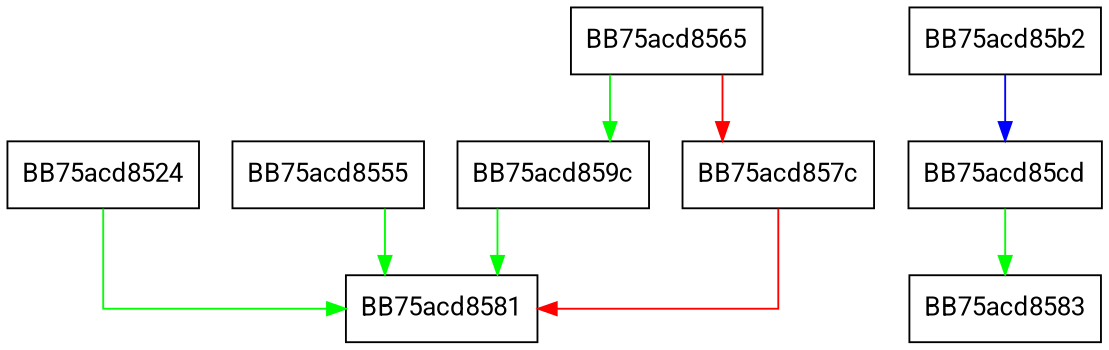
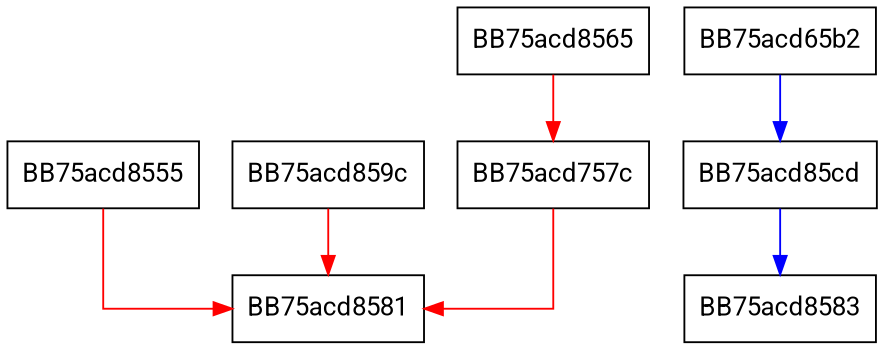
(1005, 41) -> (780, 41)
(610, 98) -> none
(103, 175) -> none
(778, 175) -> (553, 175)
(385, 232) -> (108, 309)
(497, 232) -> (328, 232)
(1005, 232) -> (780, 232)
